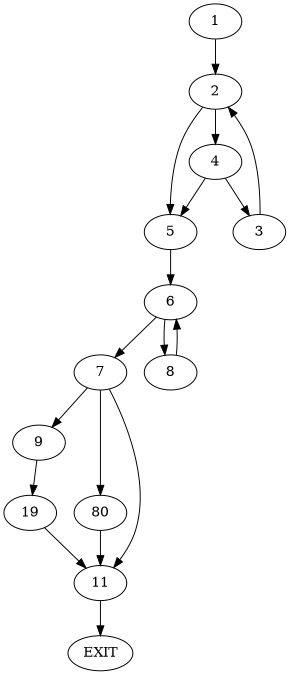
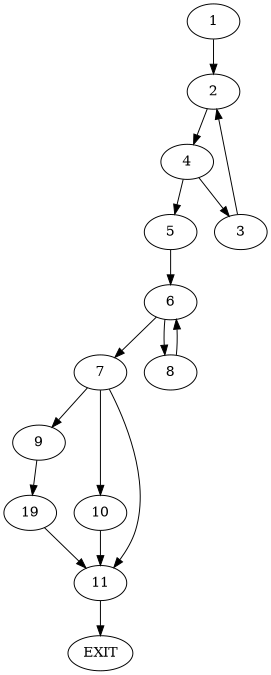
(178, 153) -> none
(100, 513) -> (100, 513)
